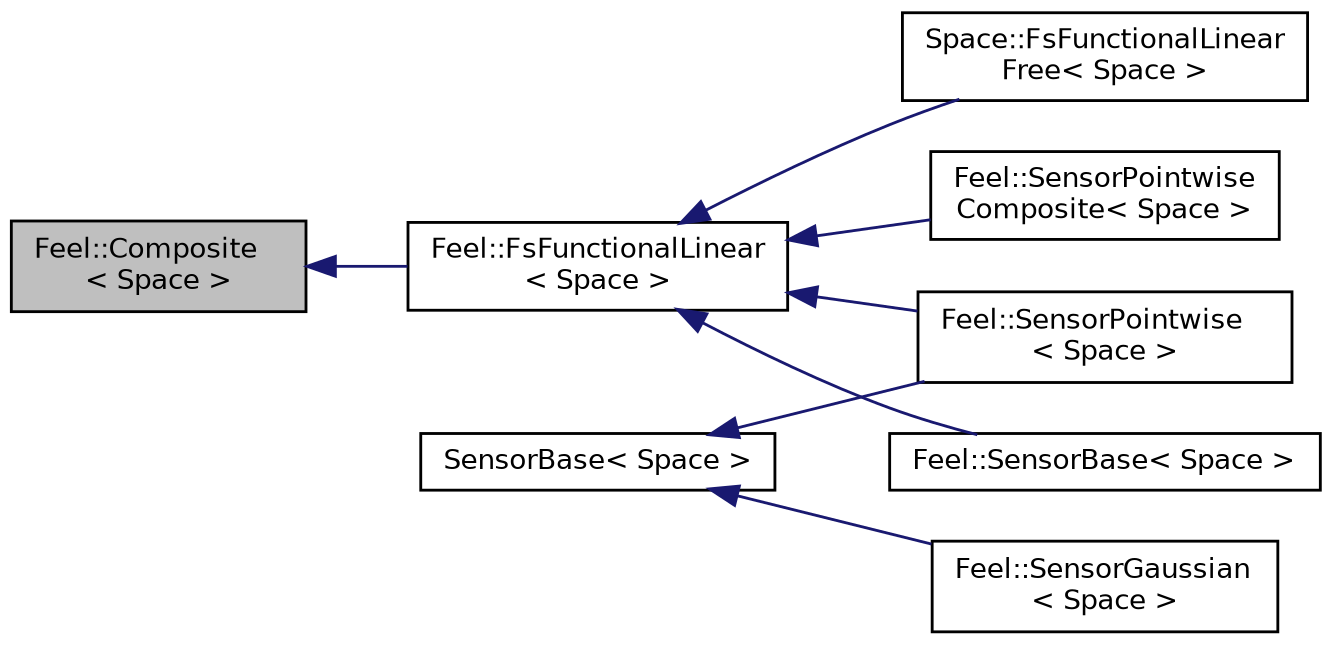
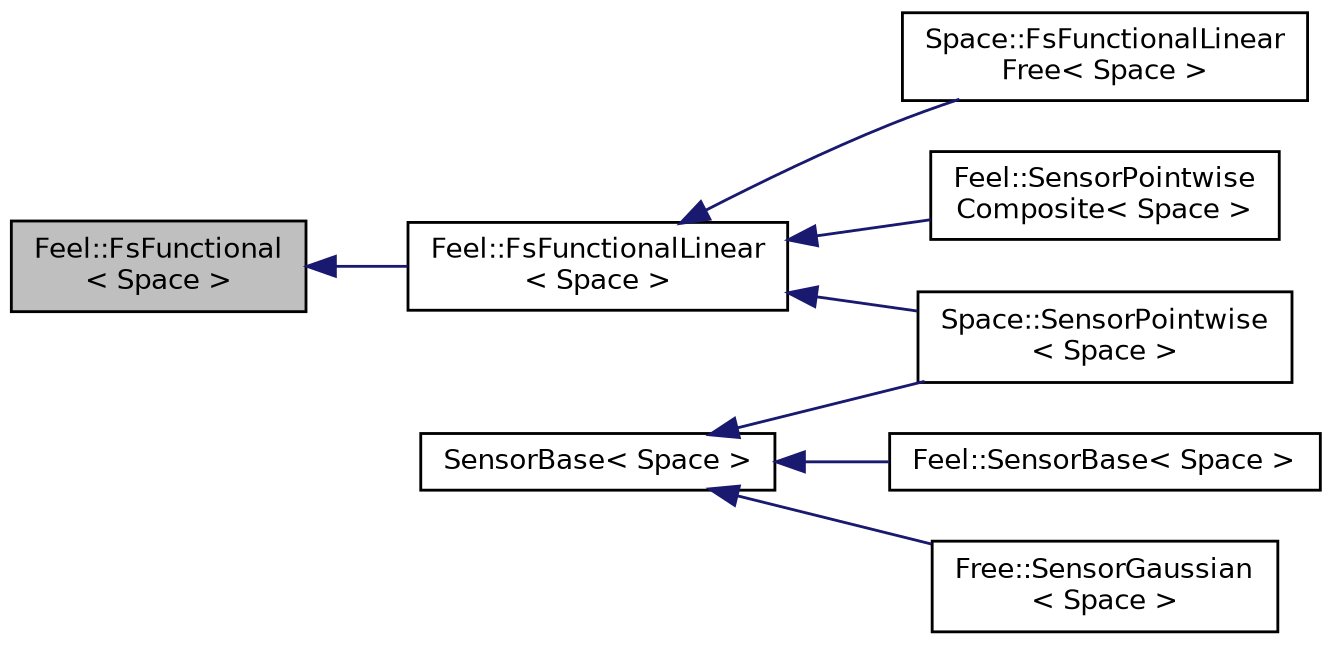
(159, 266) -> (159, 266)
(1105, 337) -> (1105, 337)
(830, 384) -> (847, 462)
(1105, 586) -> (1105, 586)
